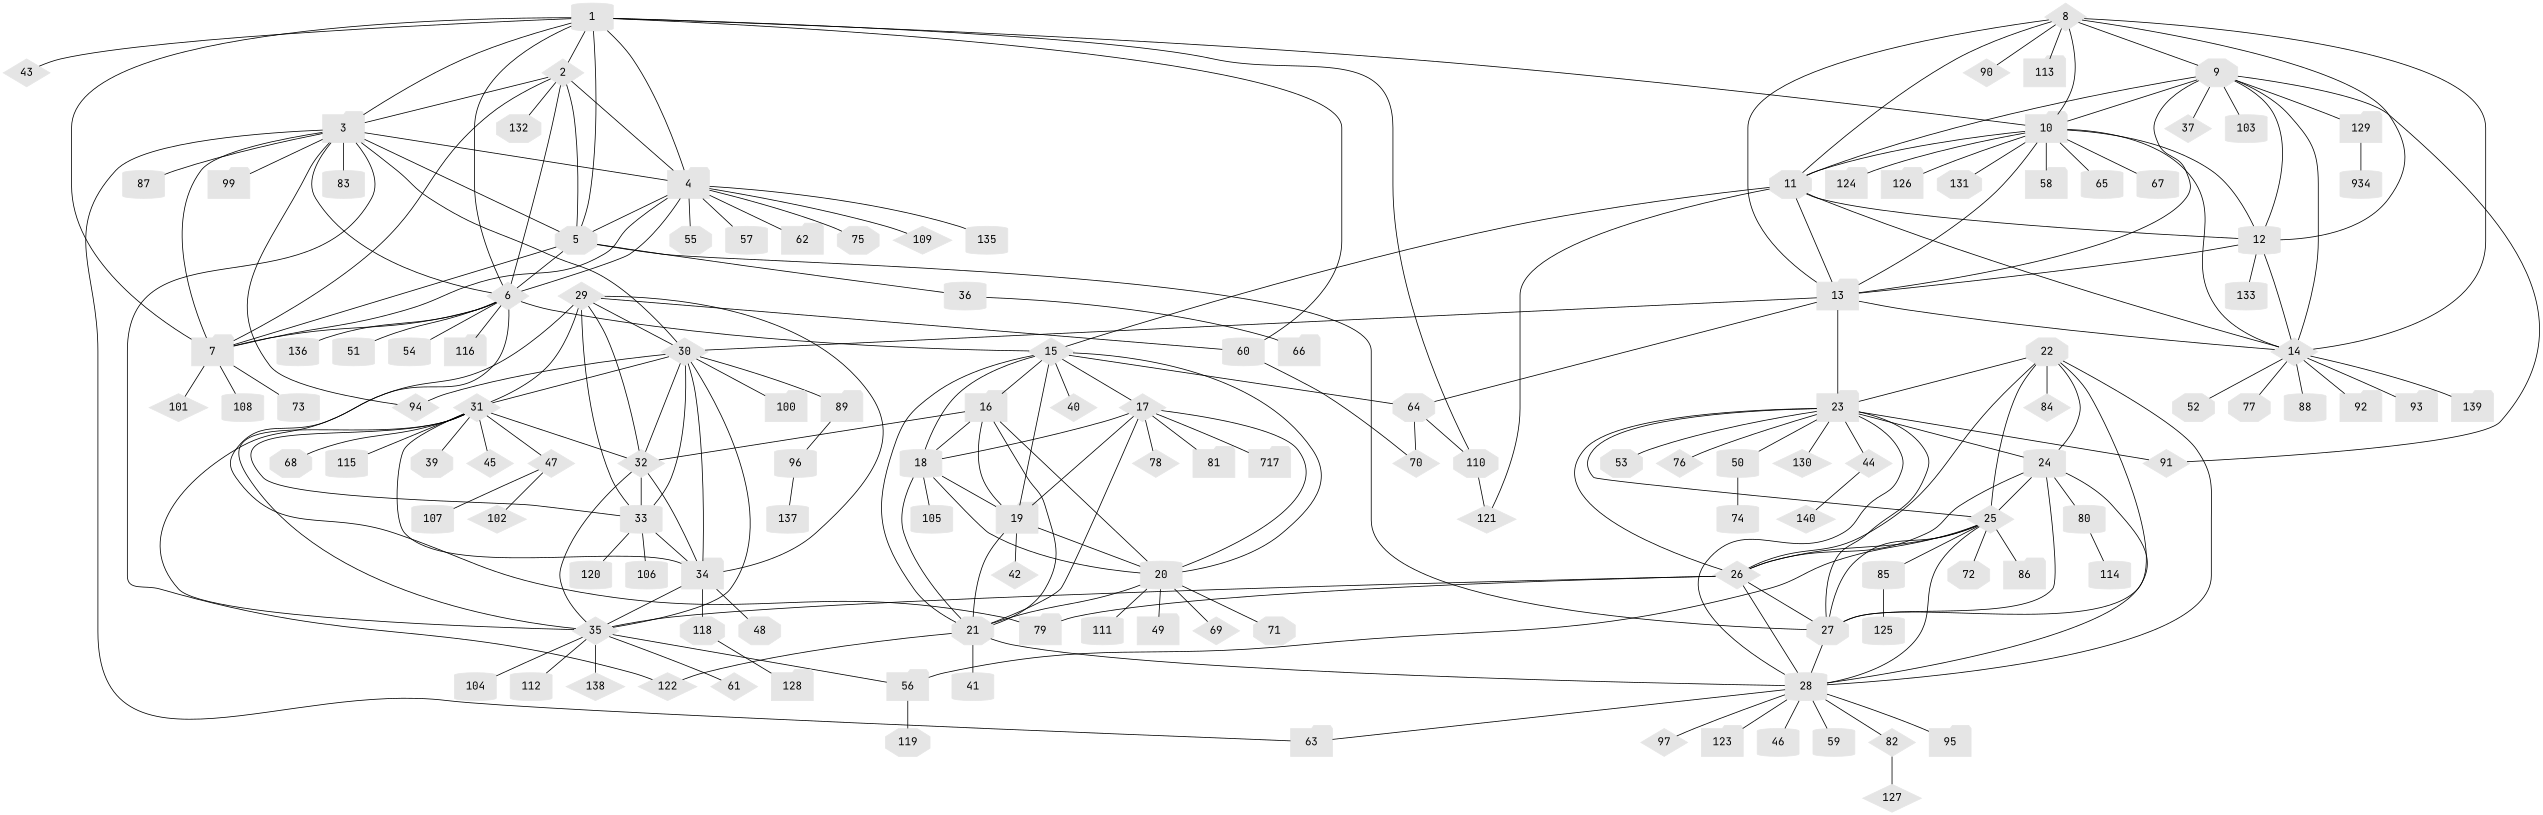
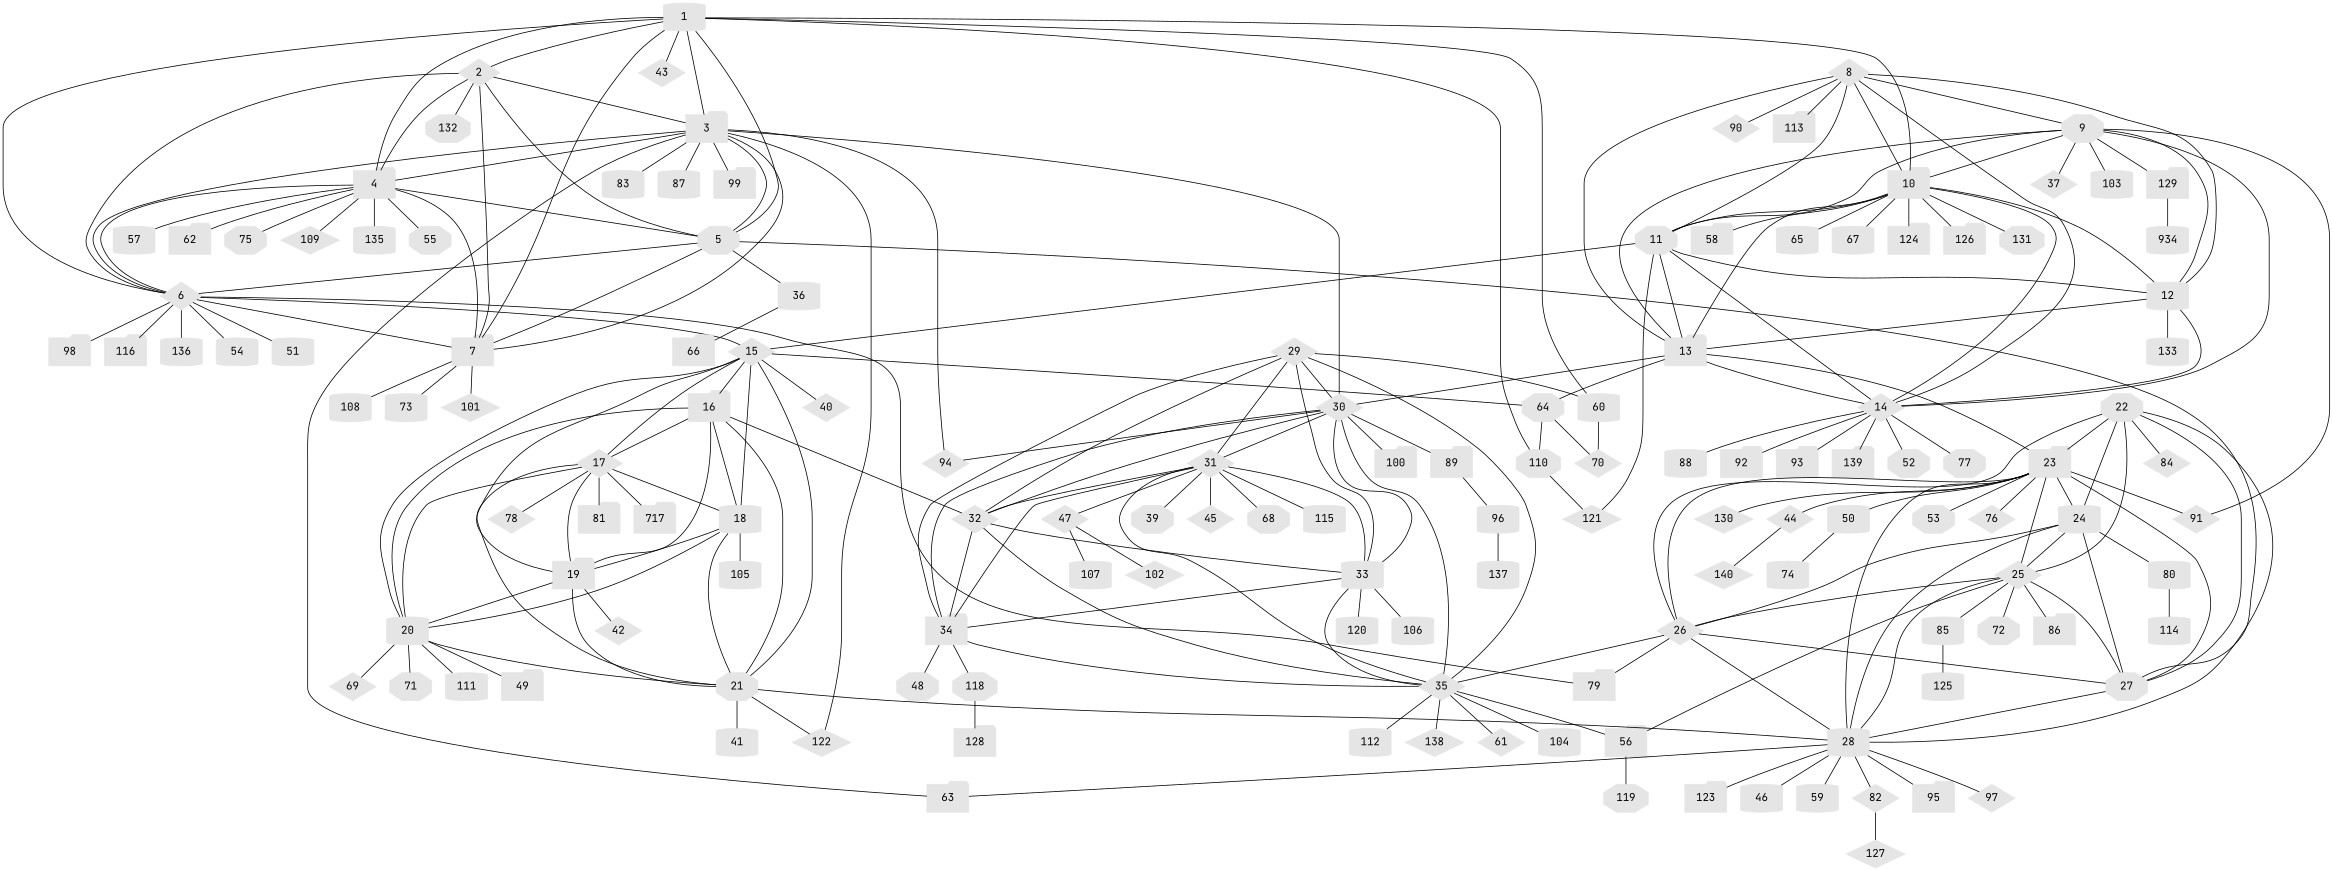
none -> (70, 352)
none -> (650, 438)
none -> (1346, 661)
